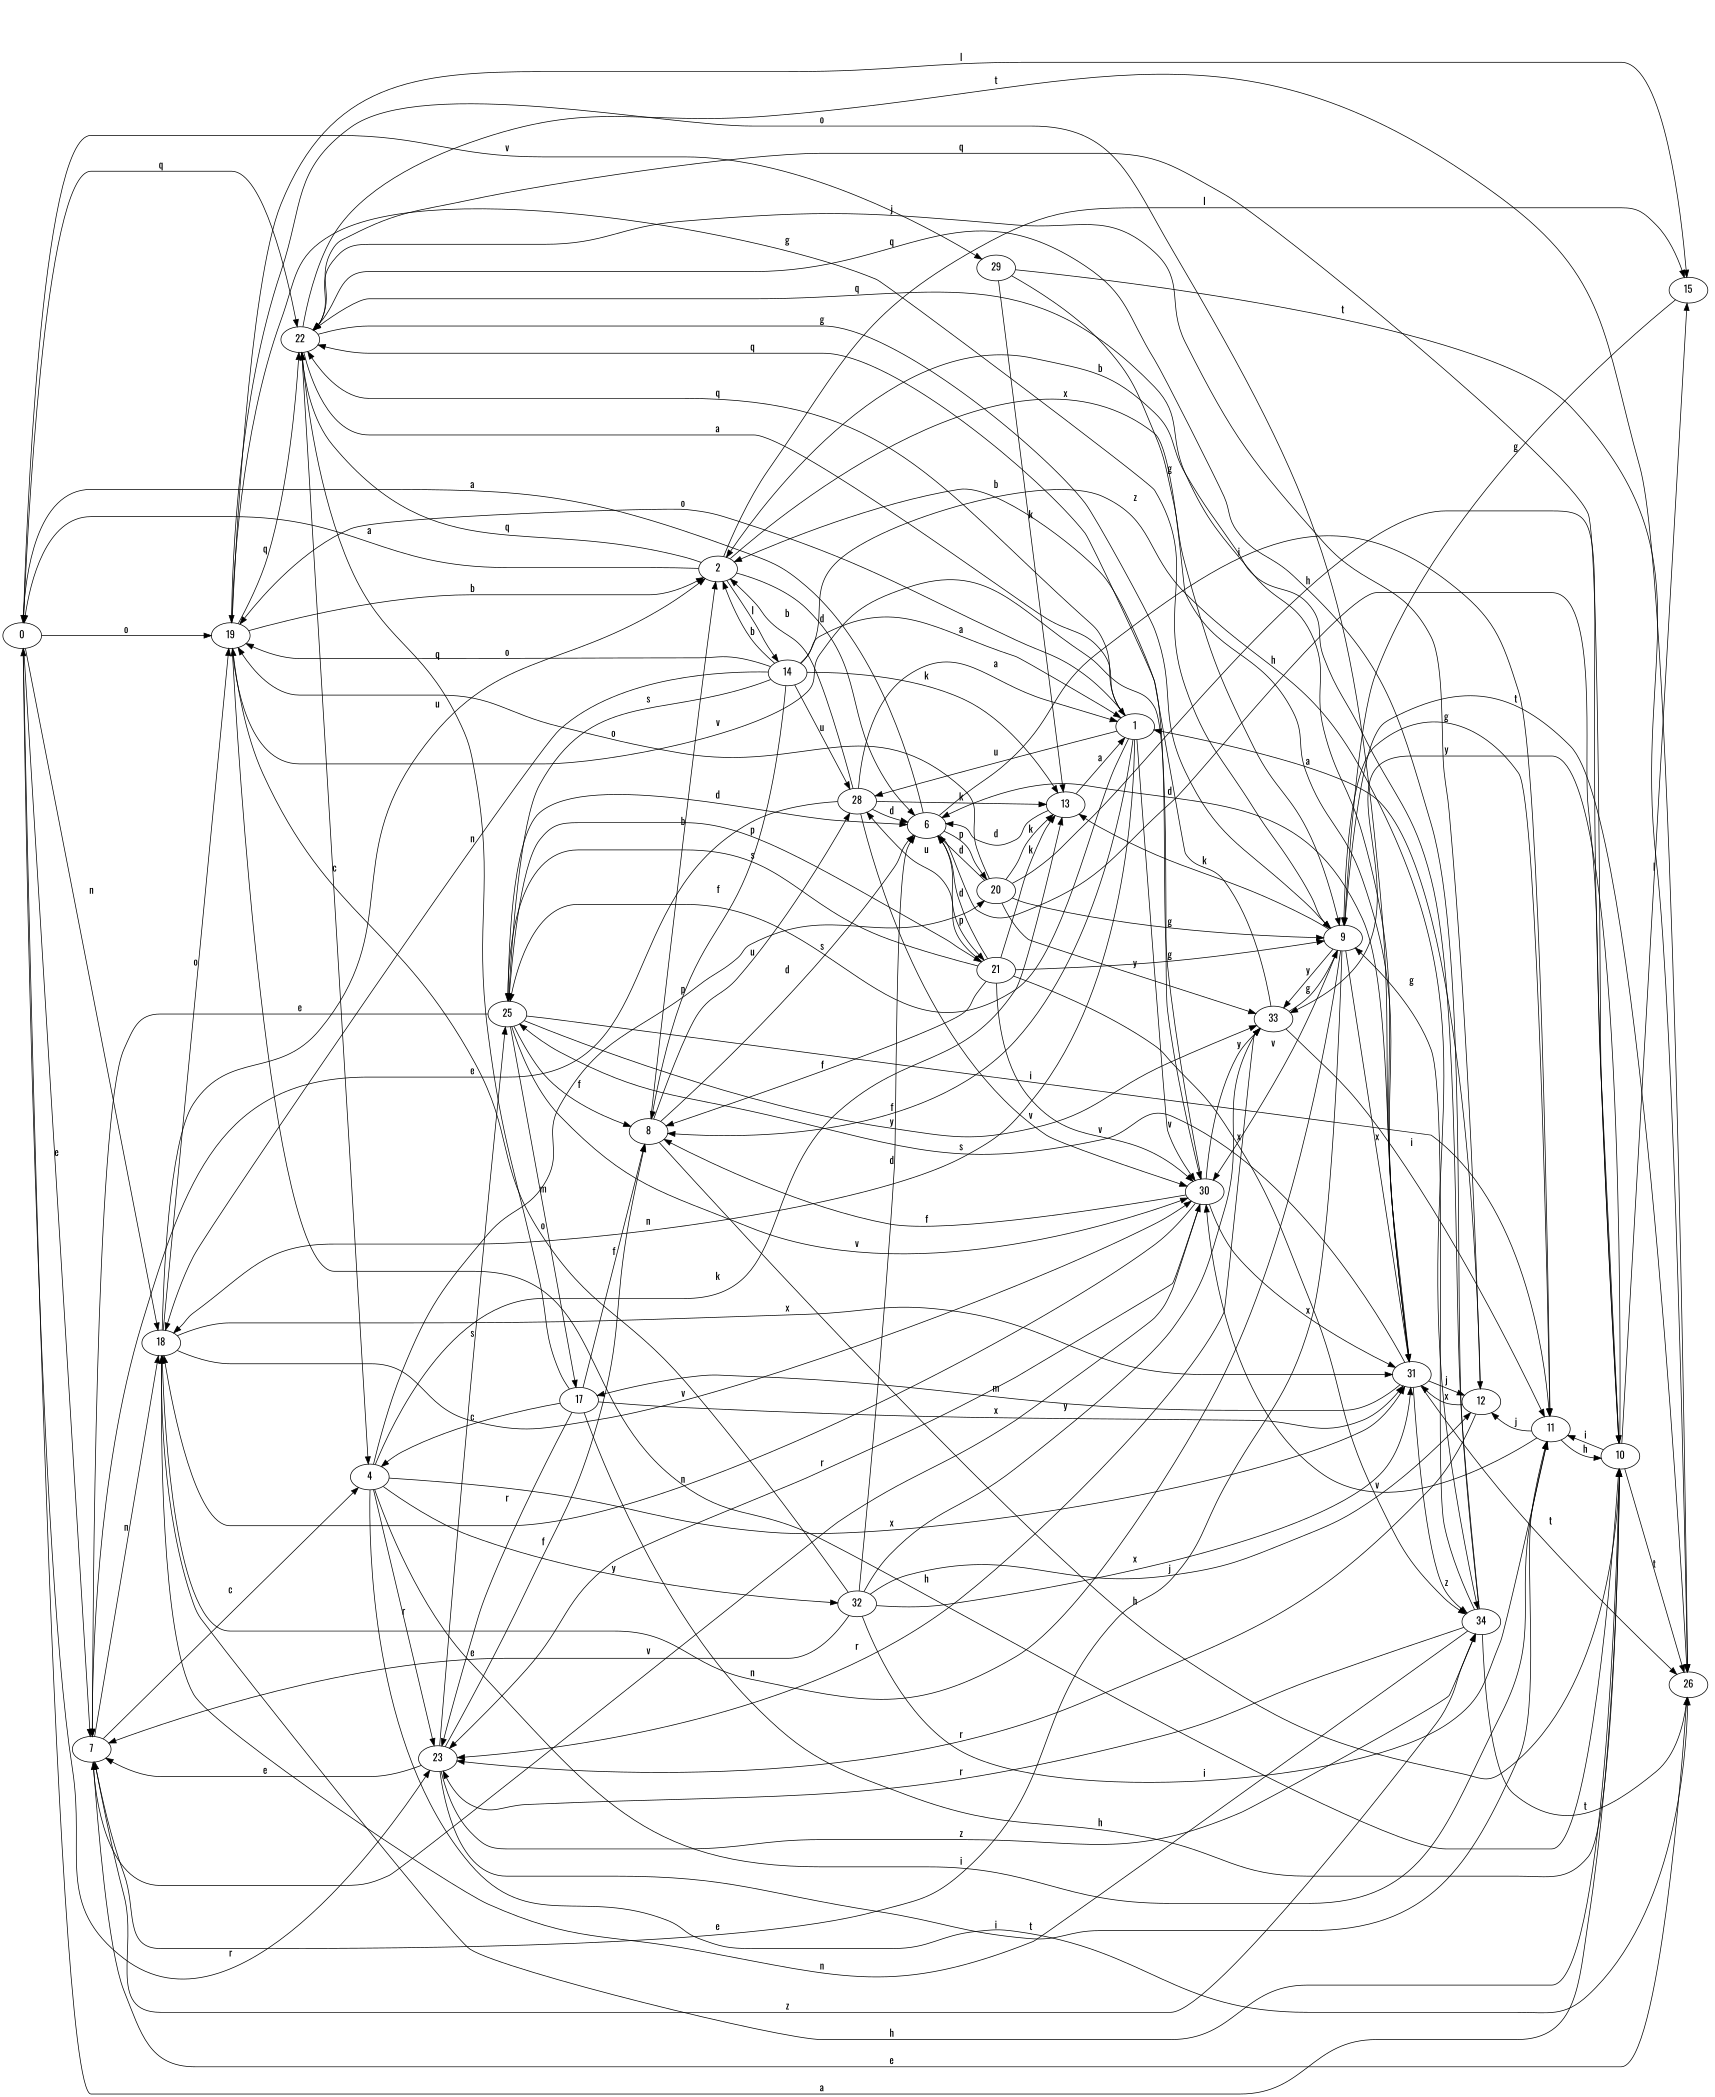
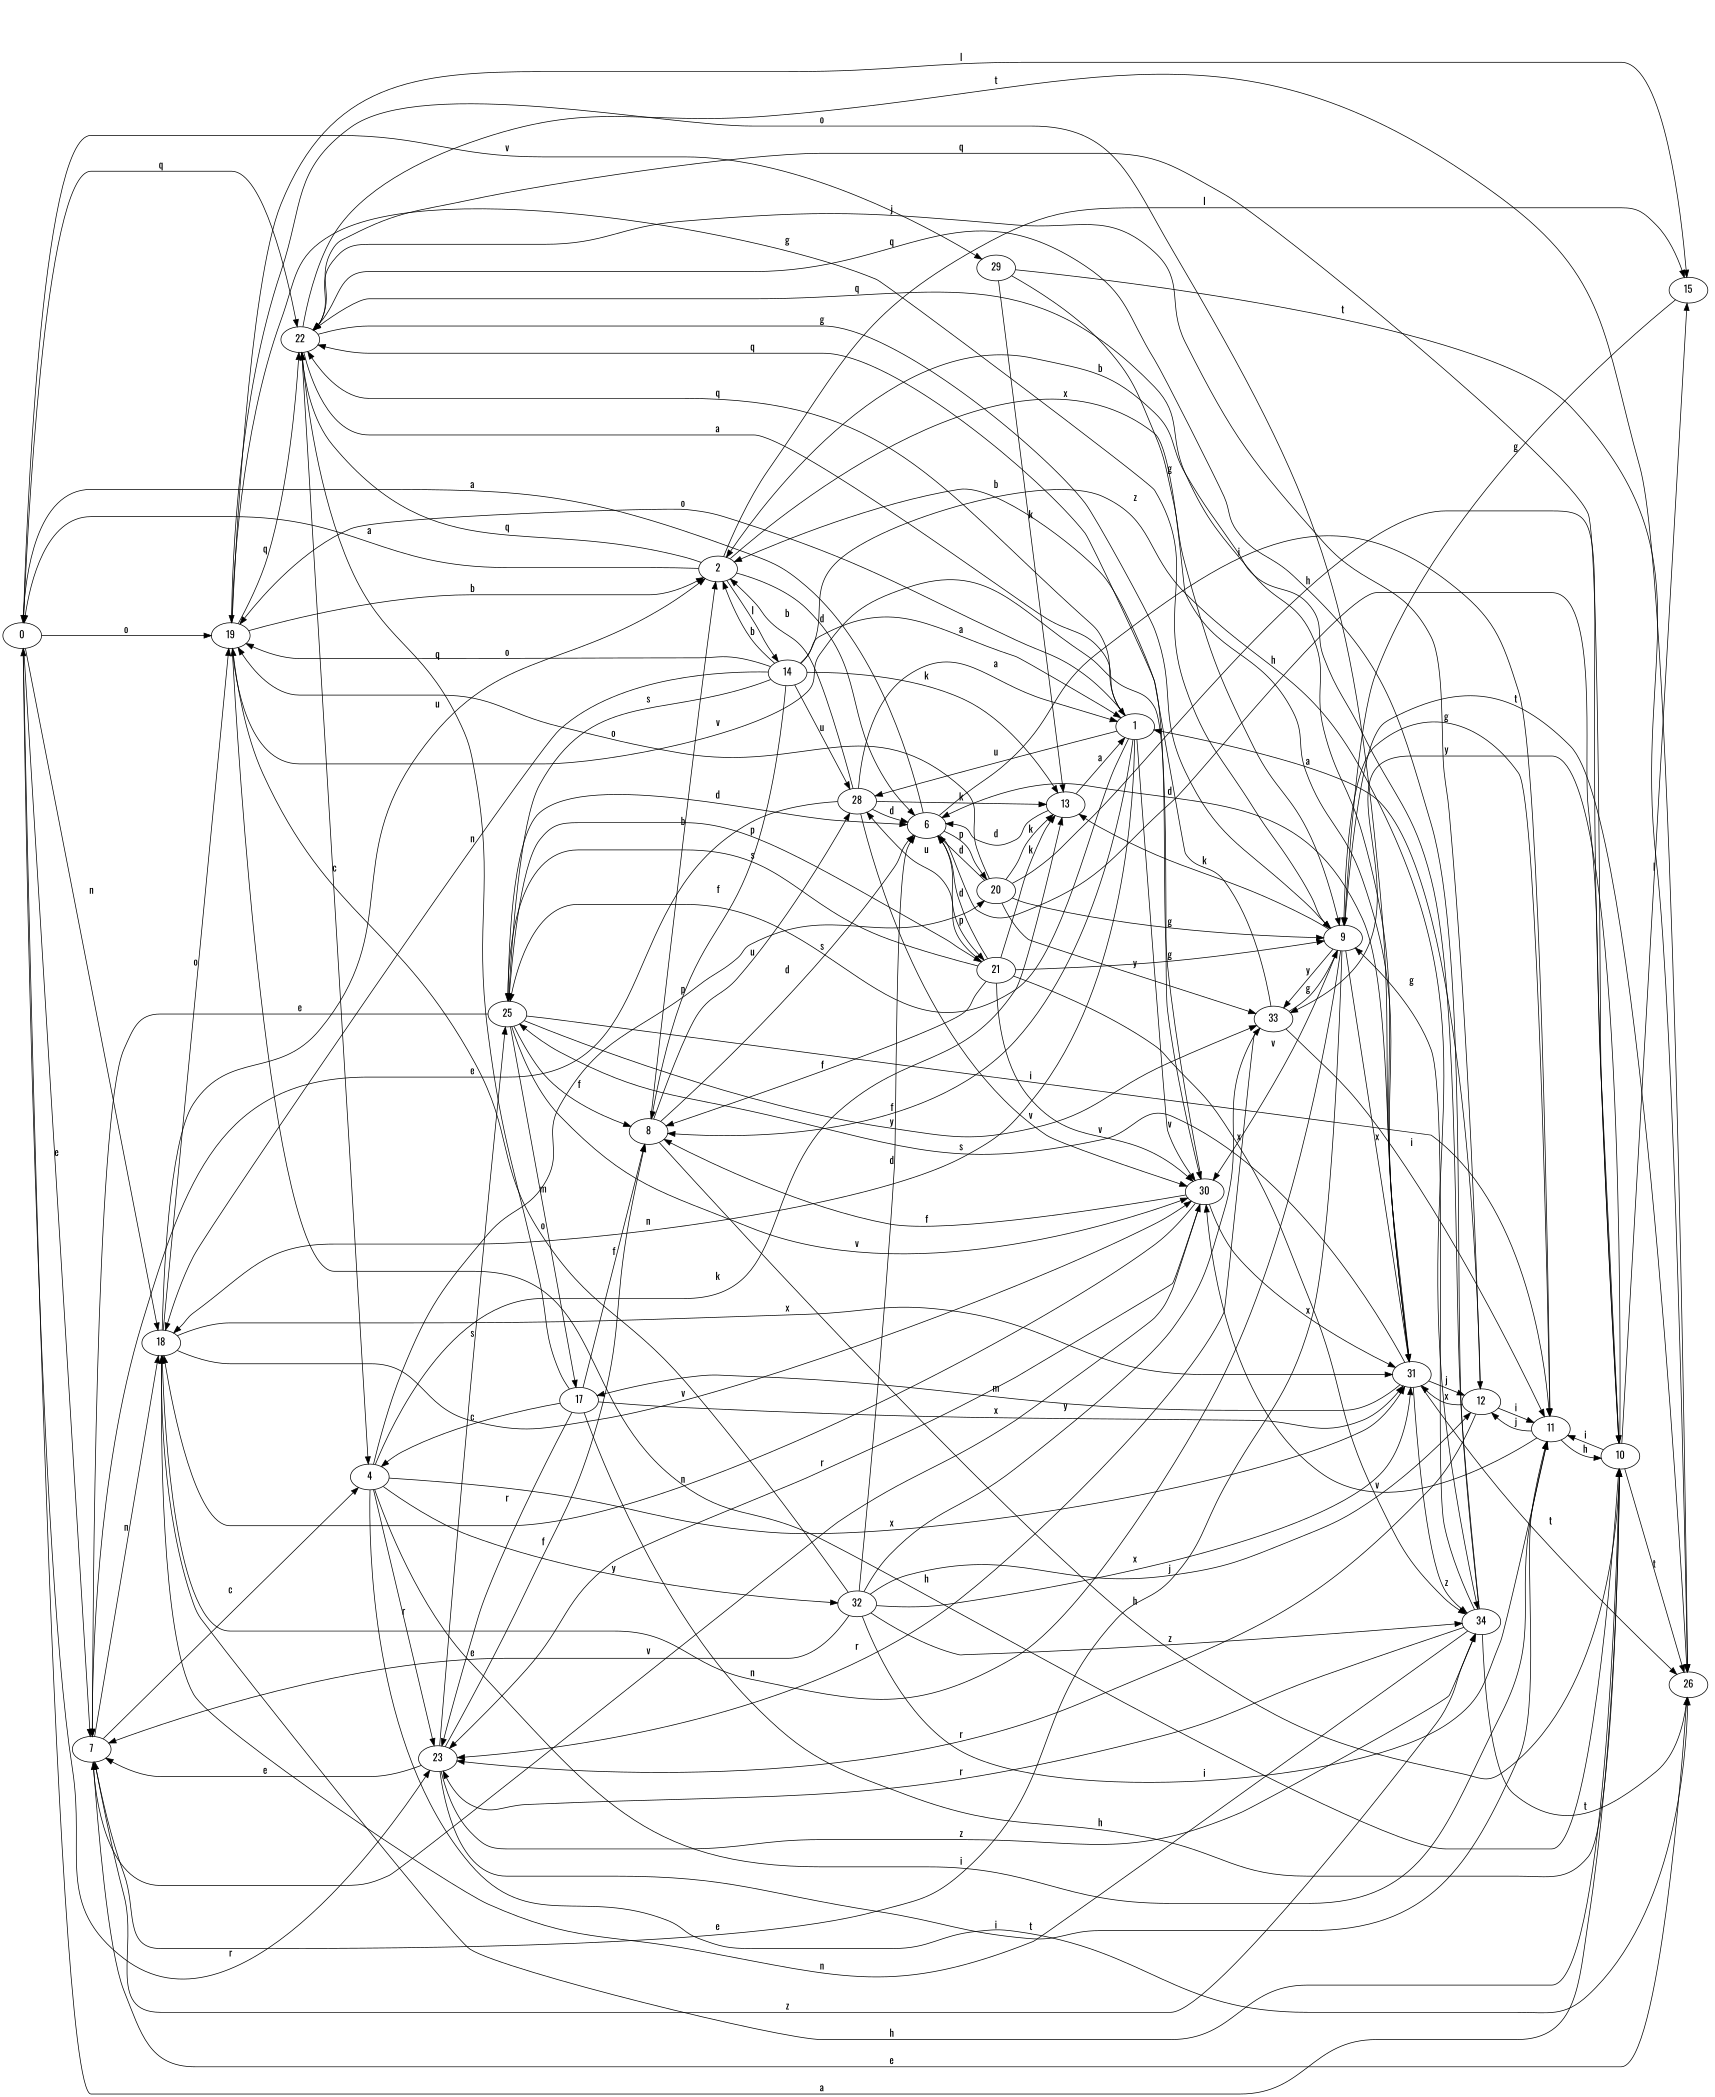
(1219, 1102) -> none
none -> (1513, 1414)
none -> (1144, 1646)
